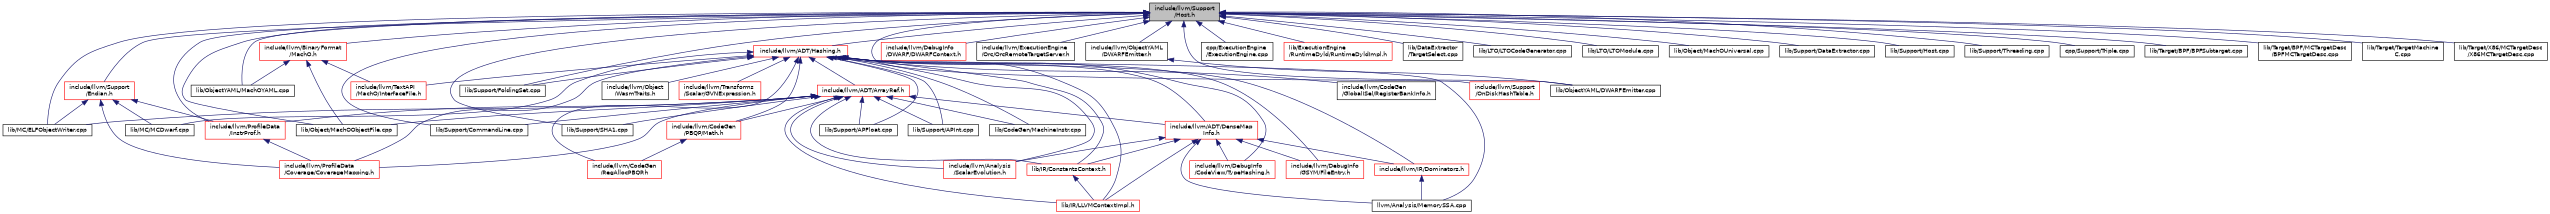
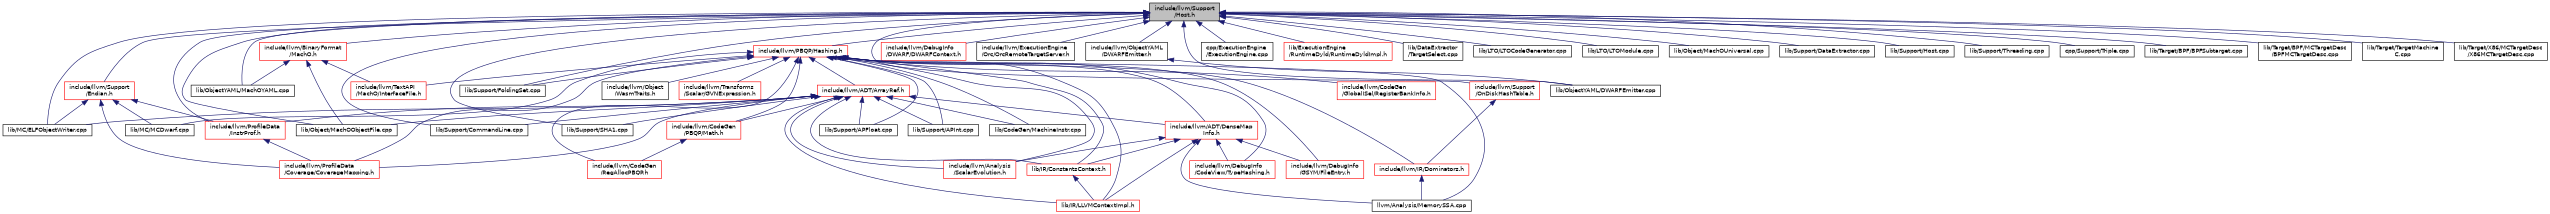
(801, 51) -> (801, 51)
(1386, 91) -> (1386, 91)
(1329, 152) -> (1459, 134)
